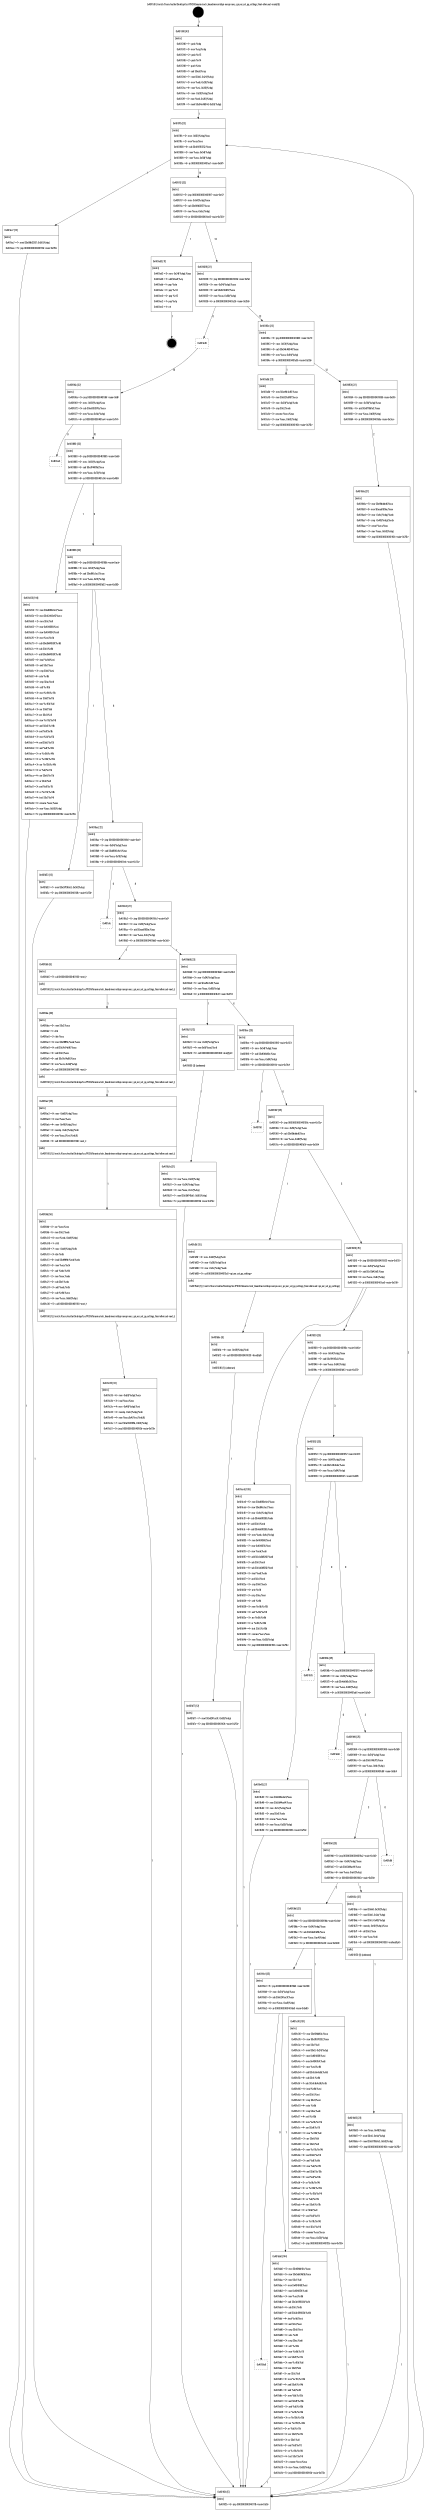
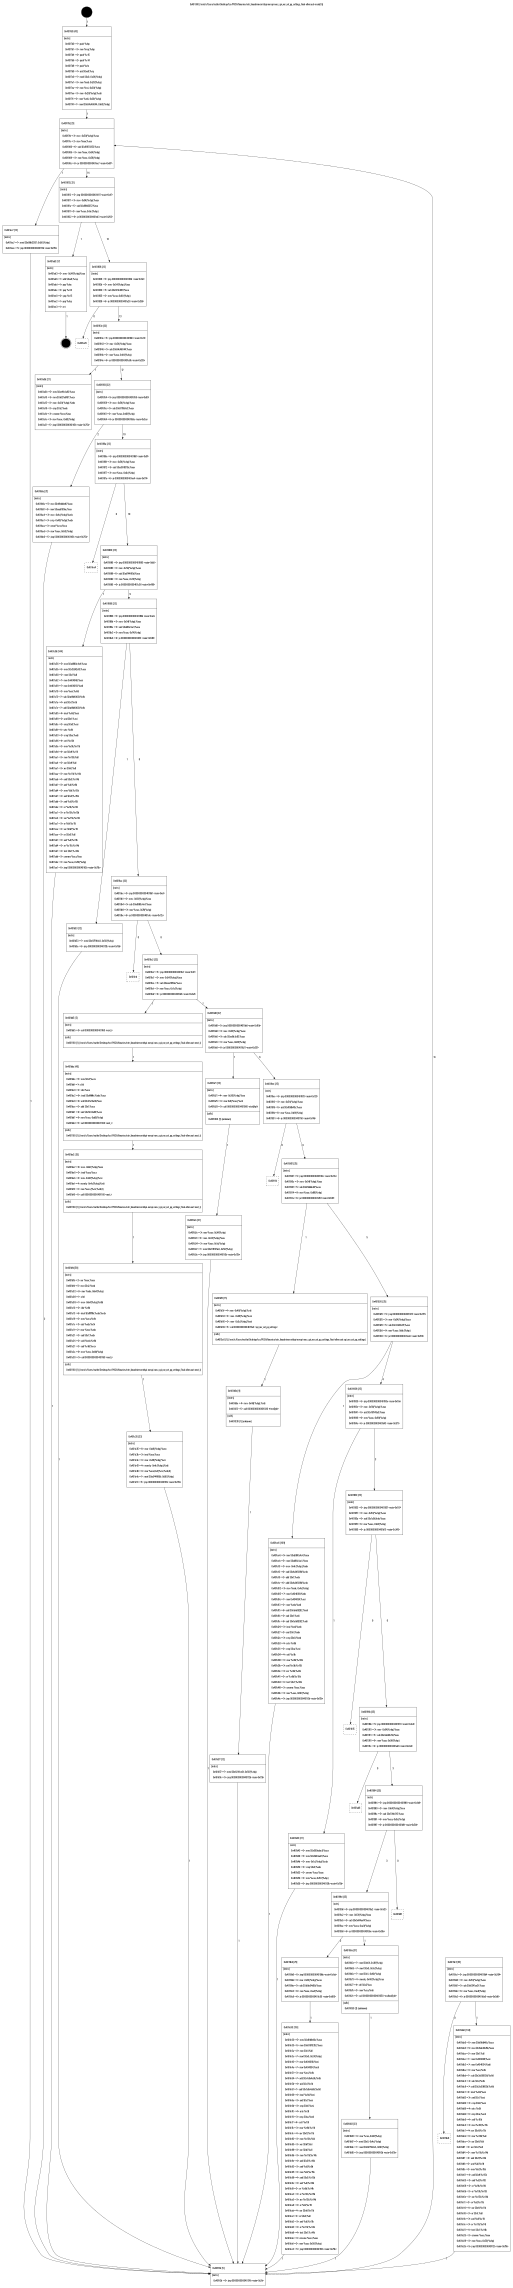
(163, 375) -> (123, 431)
(299, 1958) -> none
